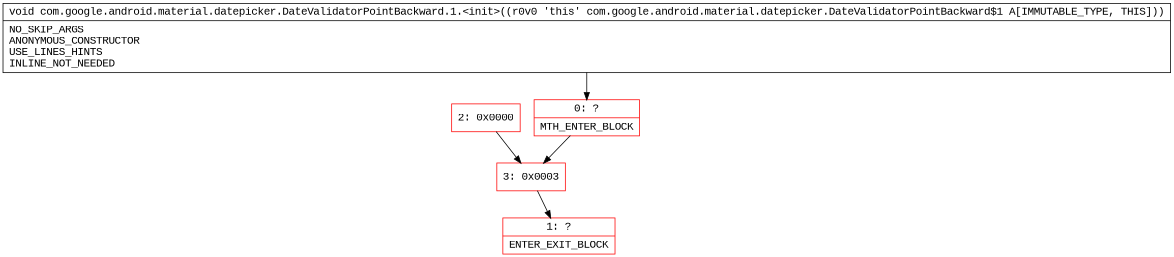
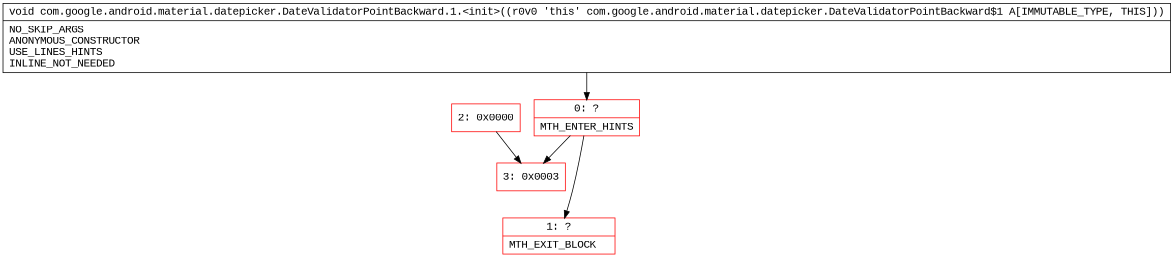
(587, 126) -> (587, 126)
(542, 201) -> (577, 174)
(559, 245) -> (553, 245)
